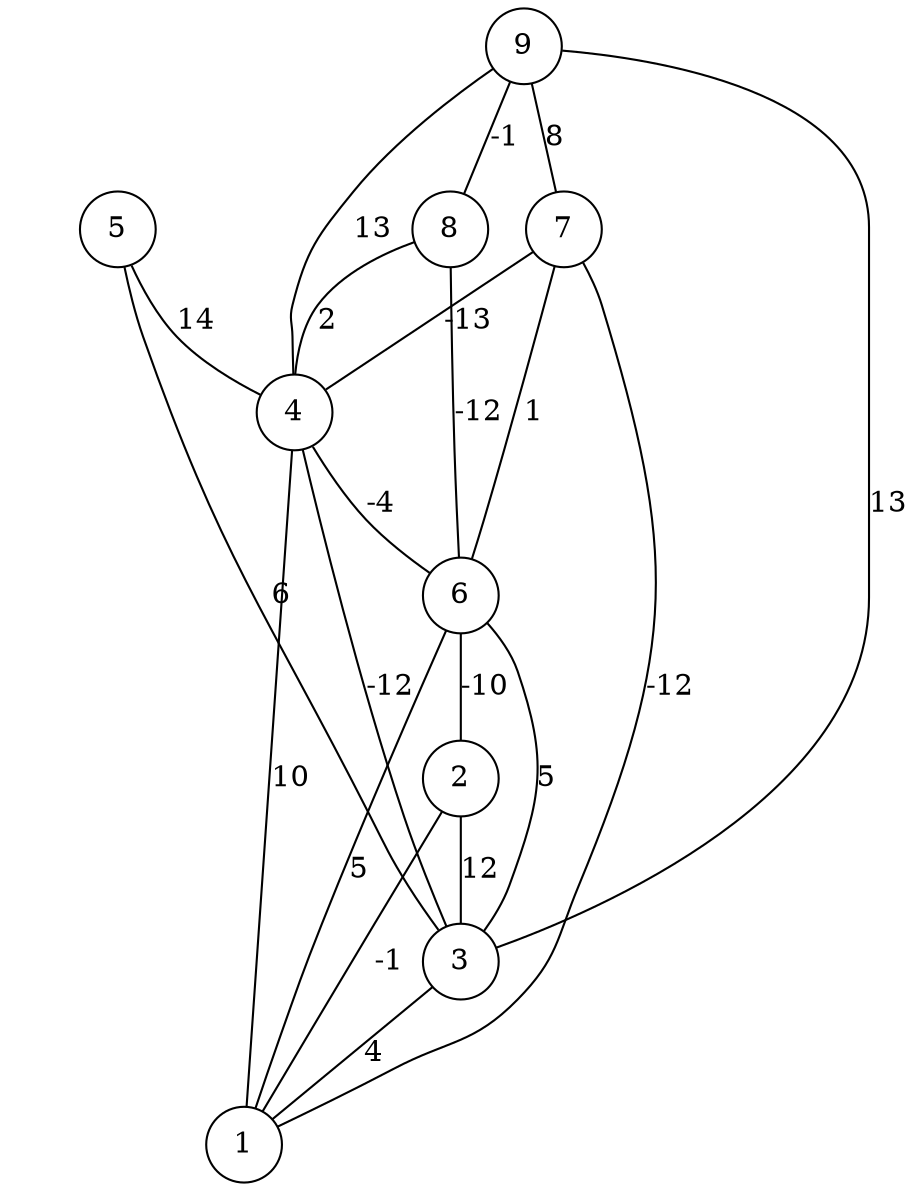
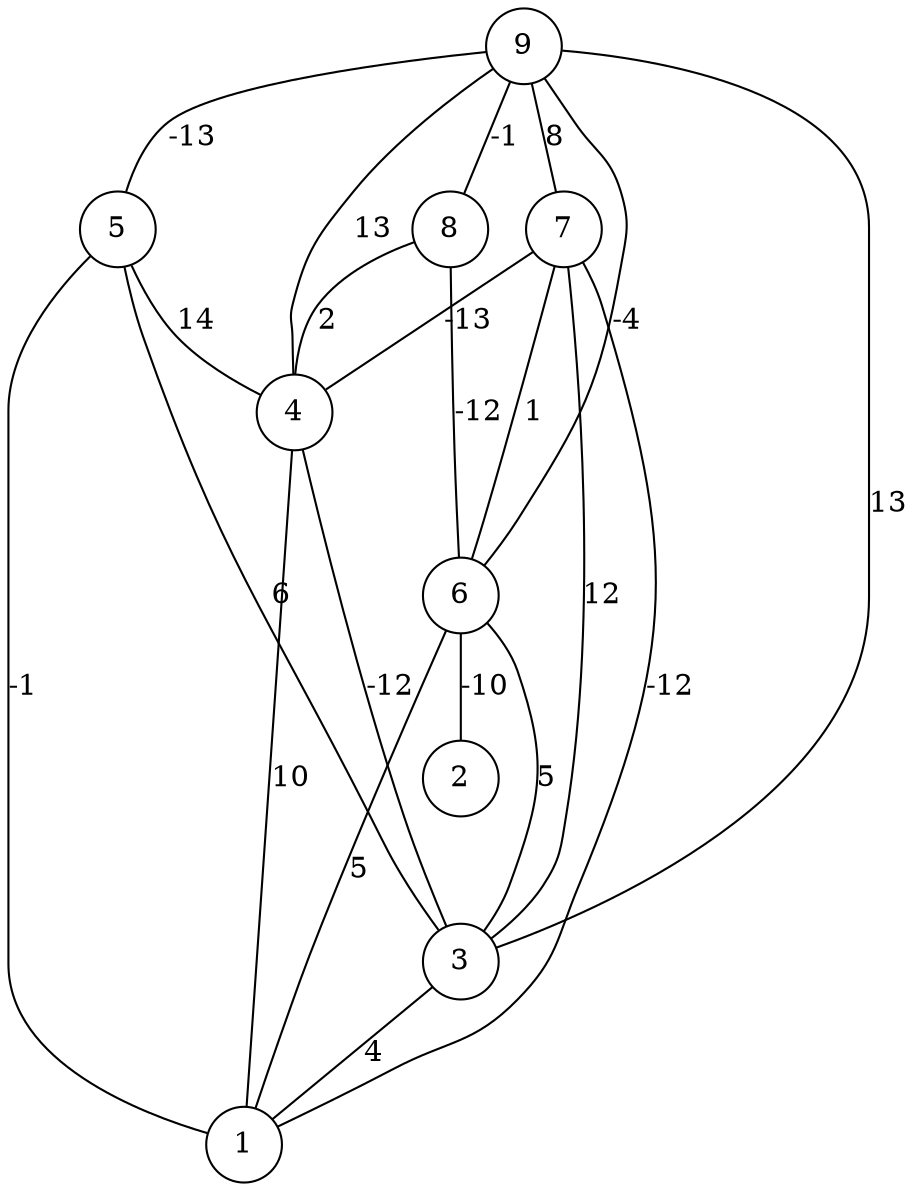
none -> (283, 82)
(364, 517) -> (615, 299)
(461, 870) -> (583, 616)
(352, 961) -> (8, 737)
